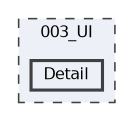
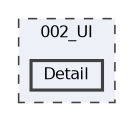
(67, 33) -> (67, 33)
